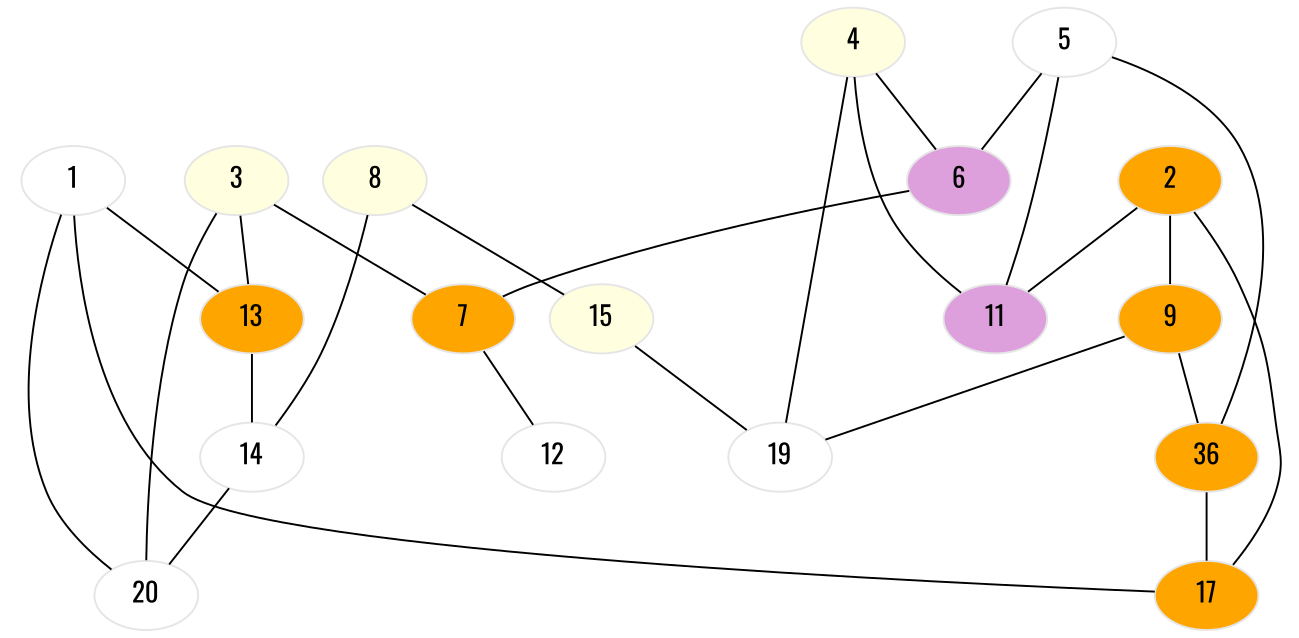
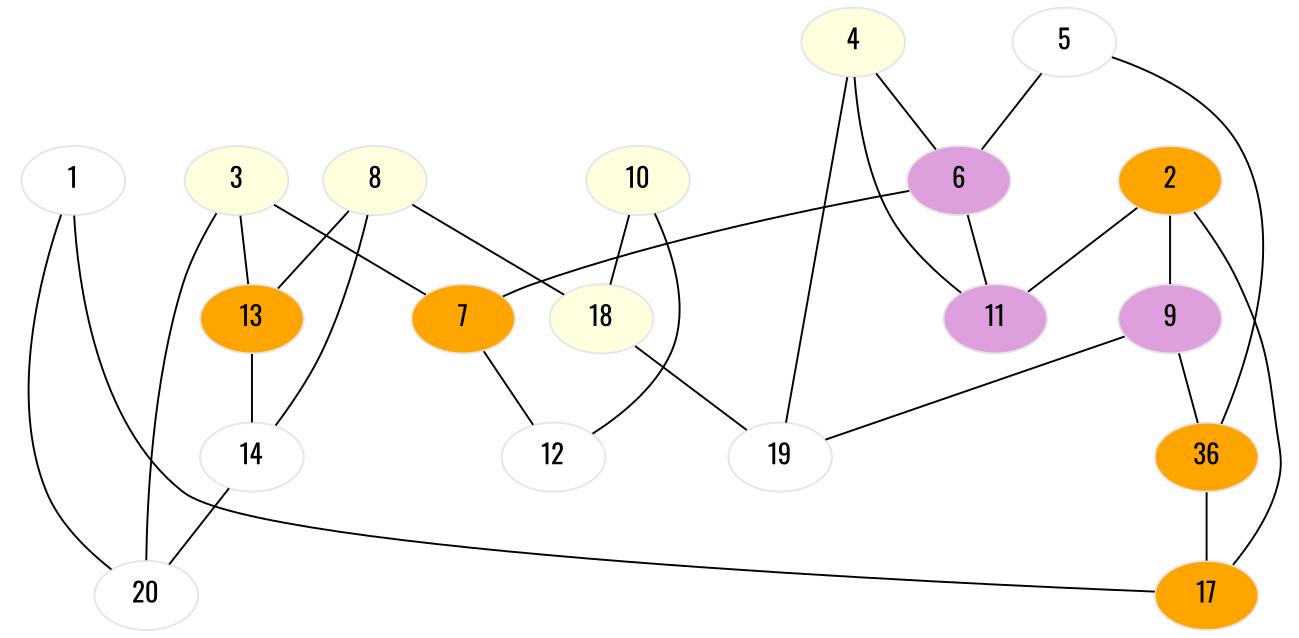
none -> (638, 181)
(1036, 182) -> (977, 250)
(163, 250) -> (313, 250)
(602, 319) -> (602, 319)
(1170, 319) -> (1170, 319)
